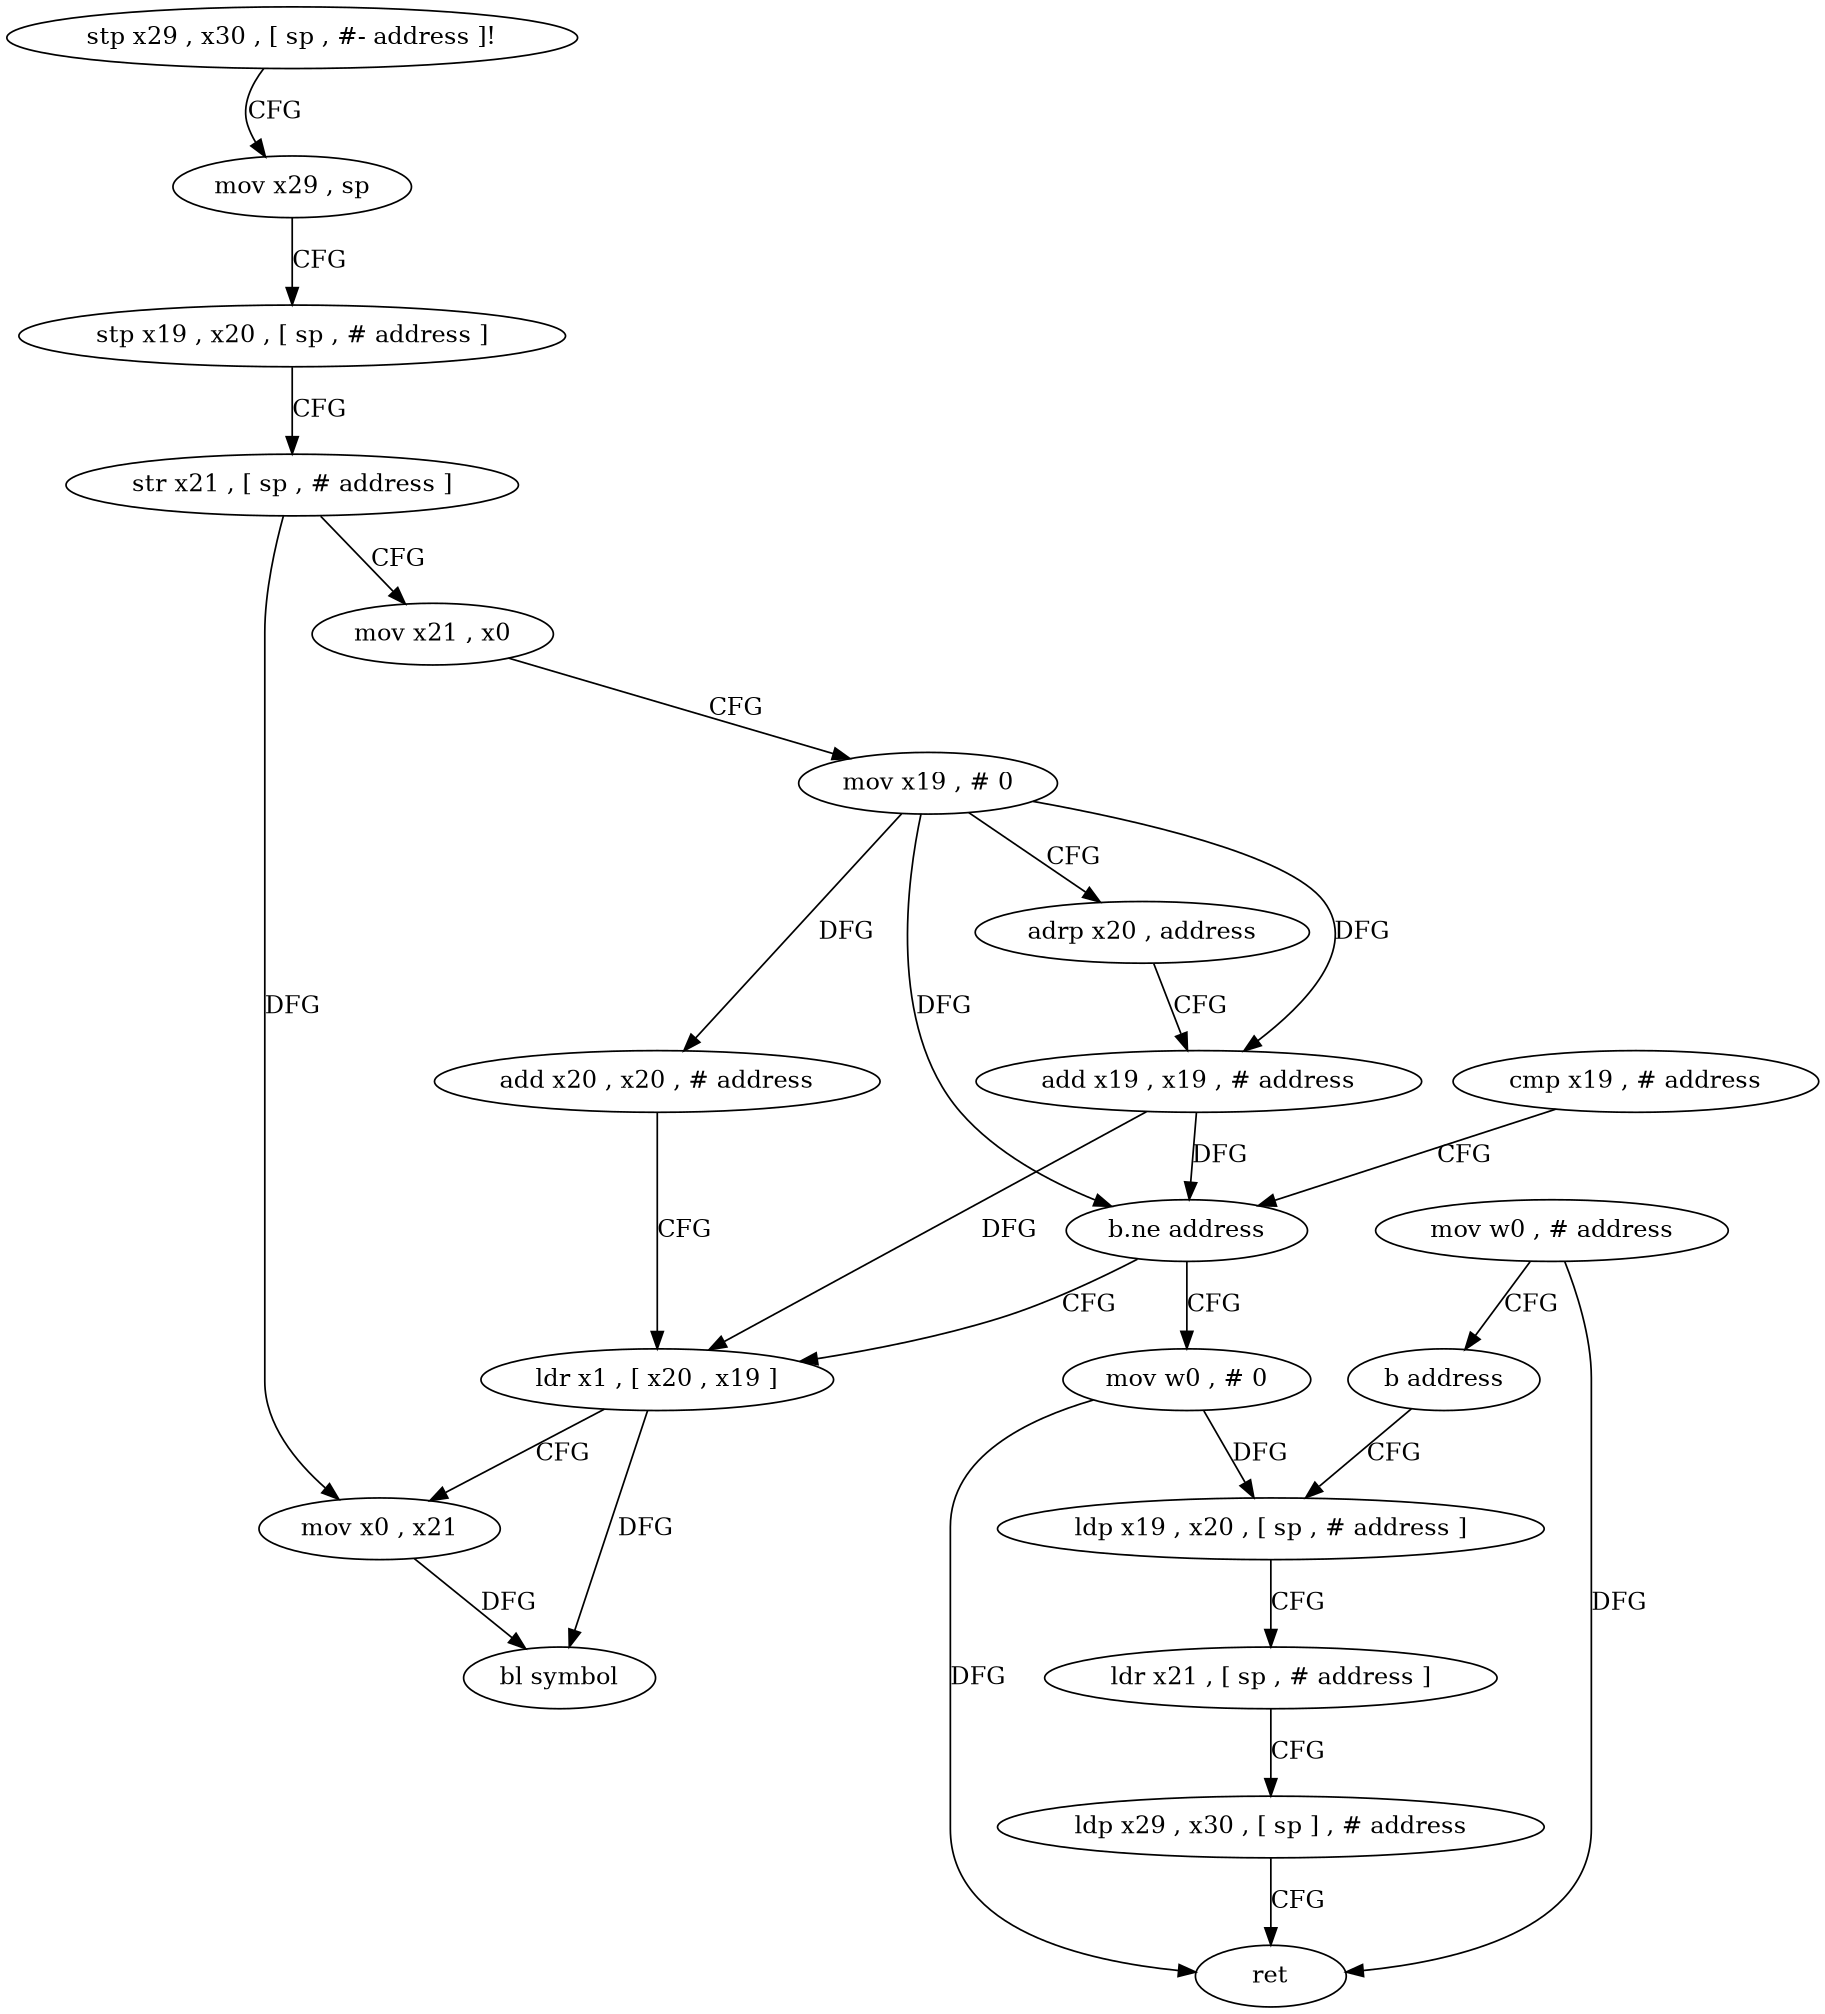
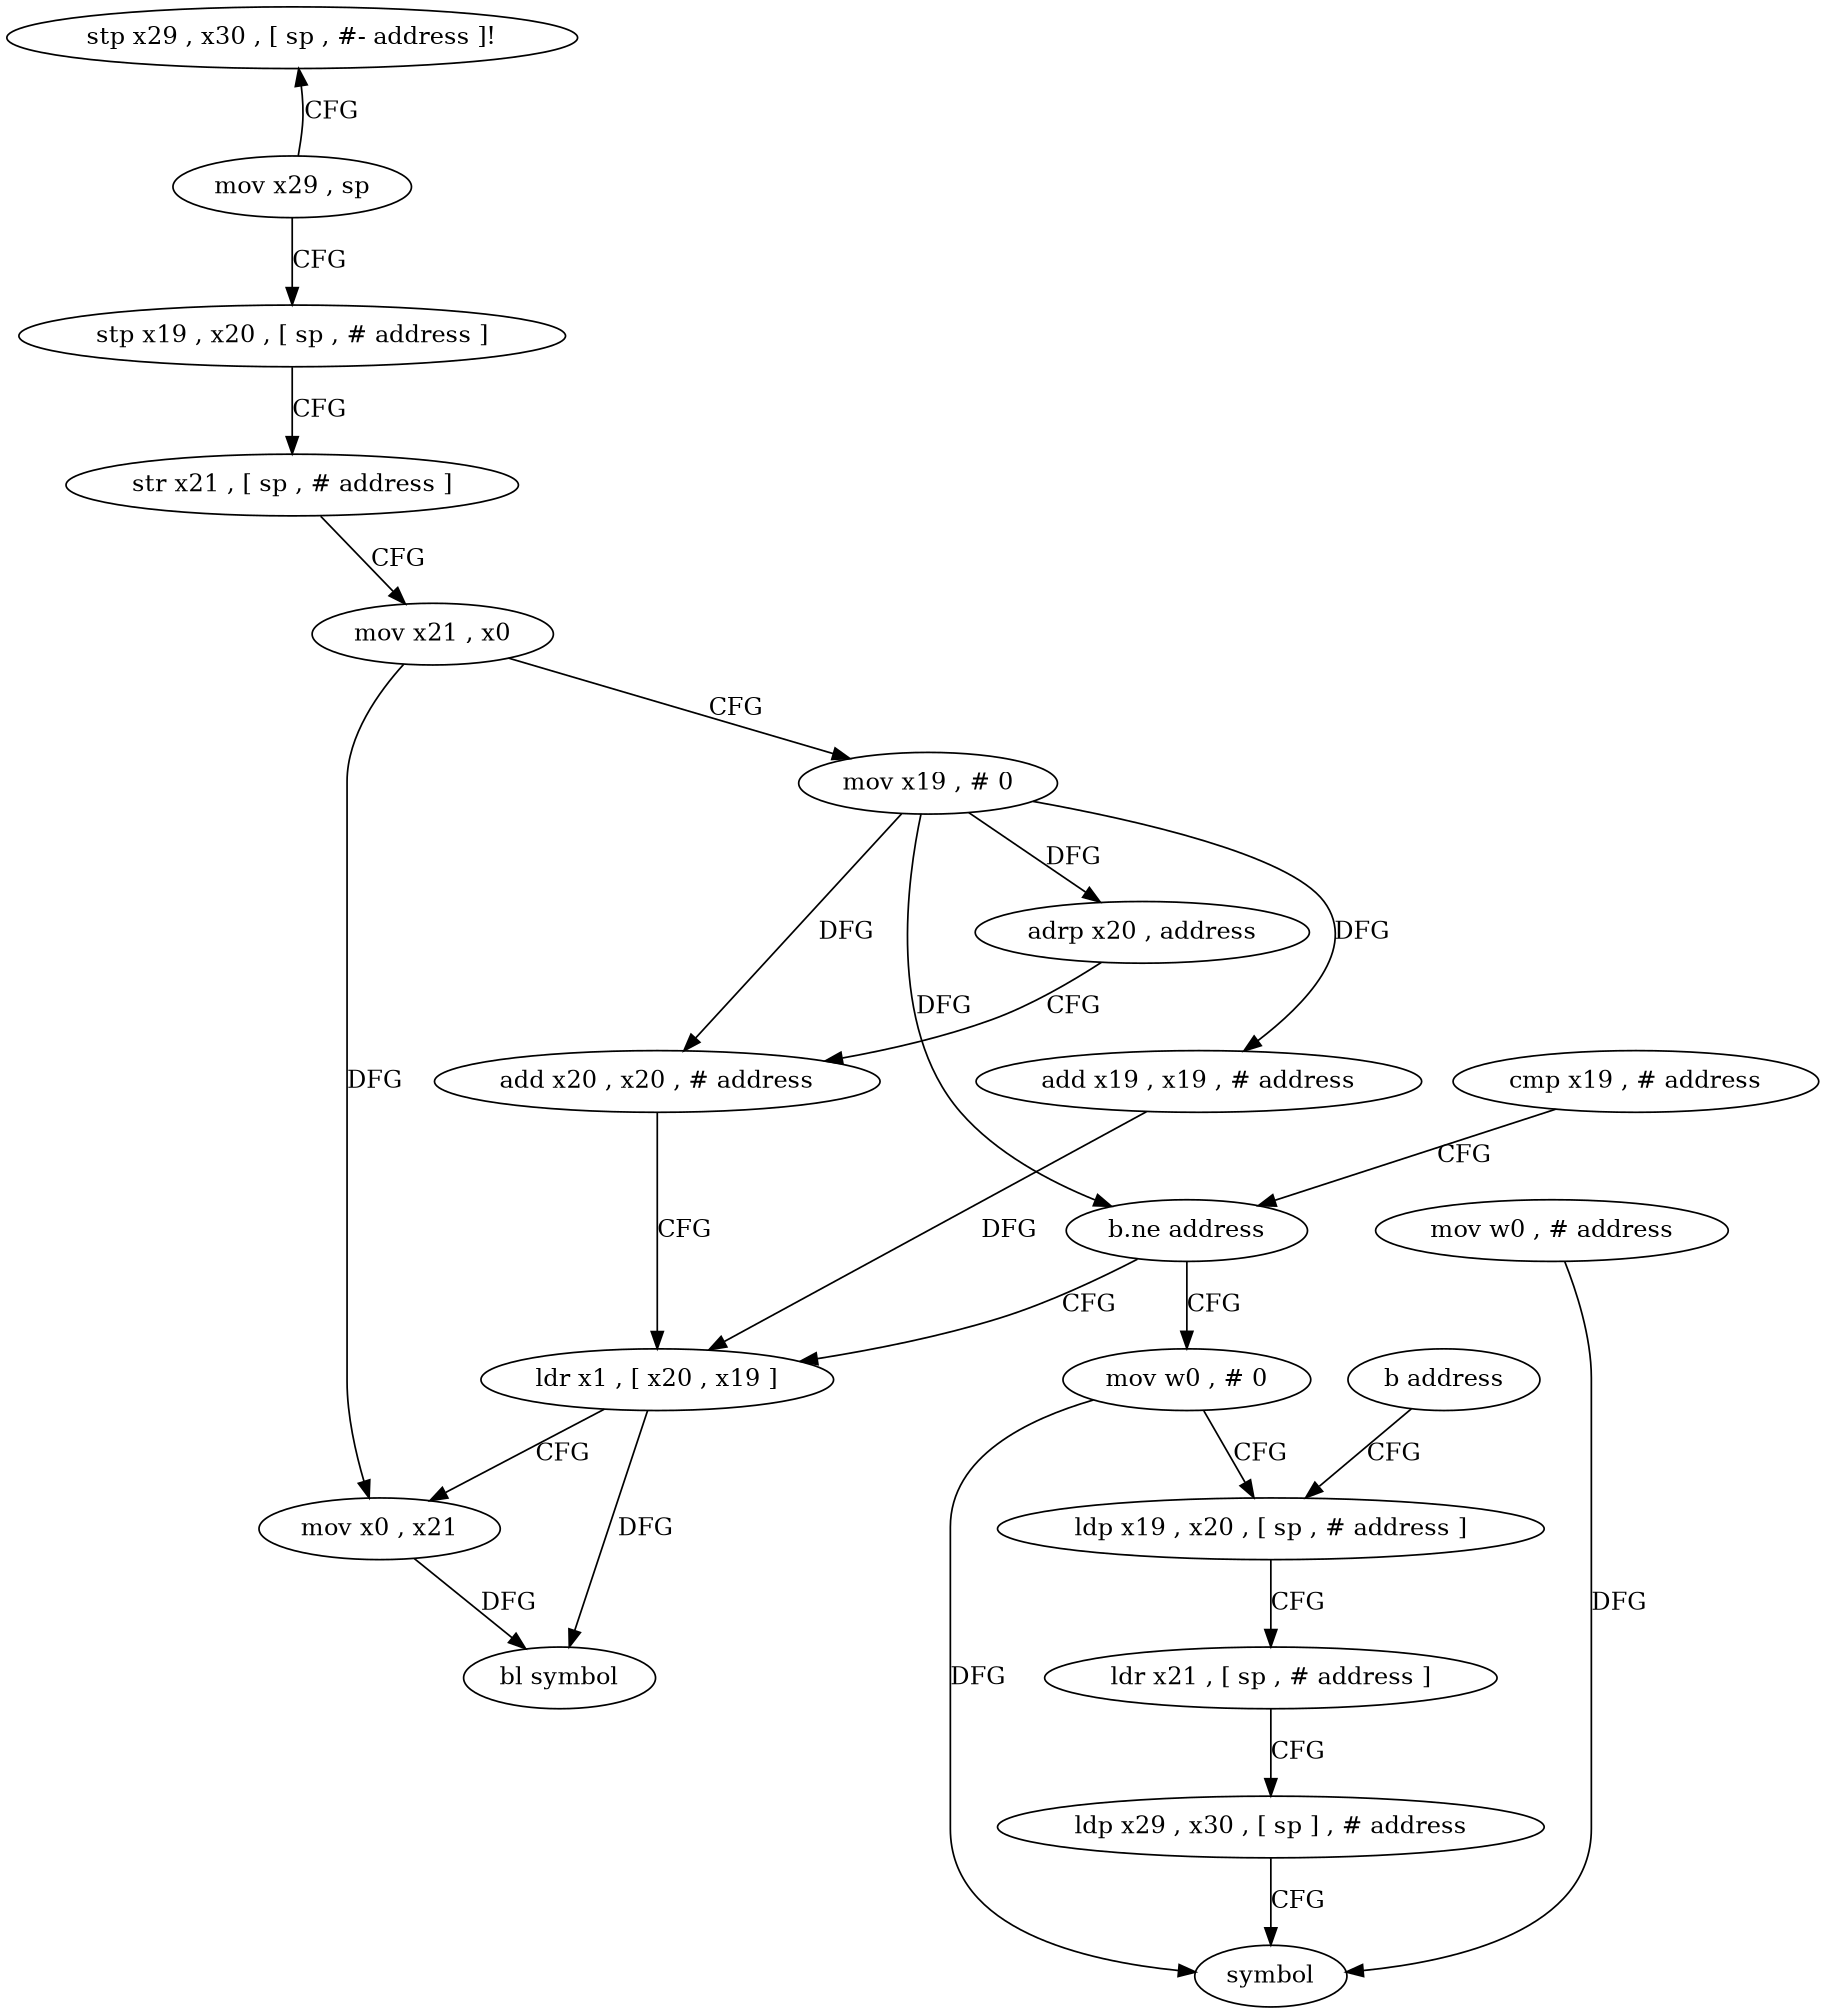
(246, 104) -> (303, 121)
(1074, 858) -> (1074, 858)
(1167, 999) -> (977, 1025)
(265, 1011) -> (347, 1066)
(1194, 1147) -> none
(1503, 1299) -> none
(1261, 1454) -> (1261, 1454)
(1271, 1976) -> (1271, 1976)
